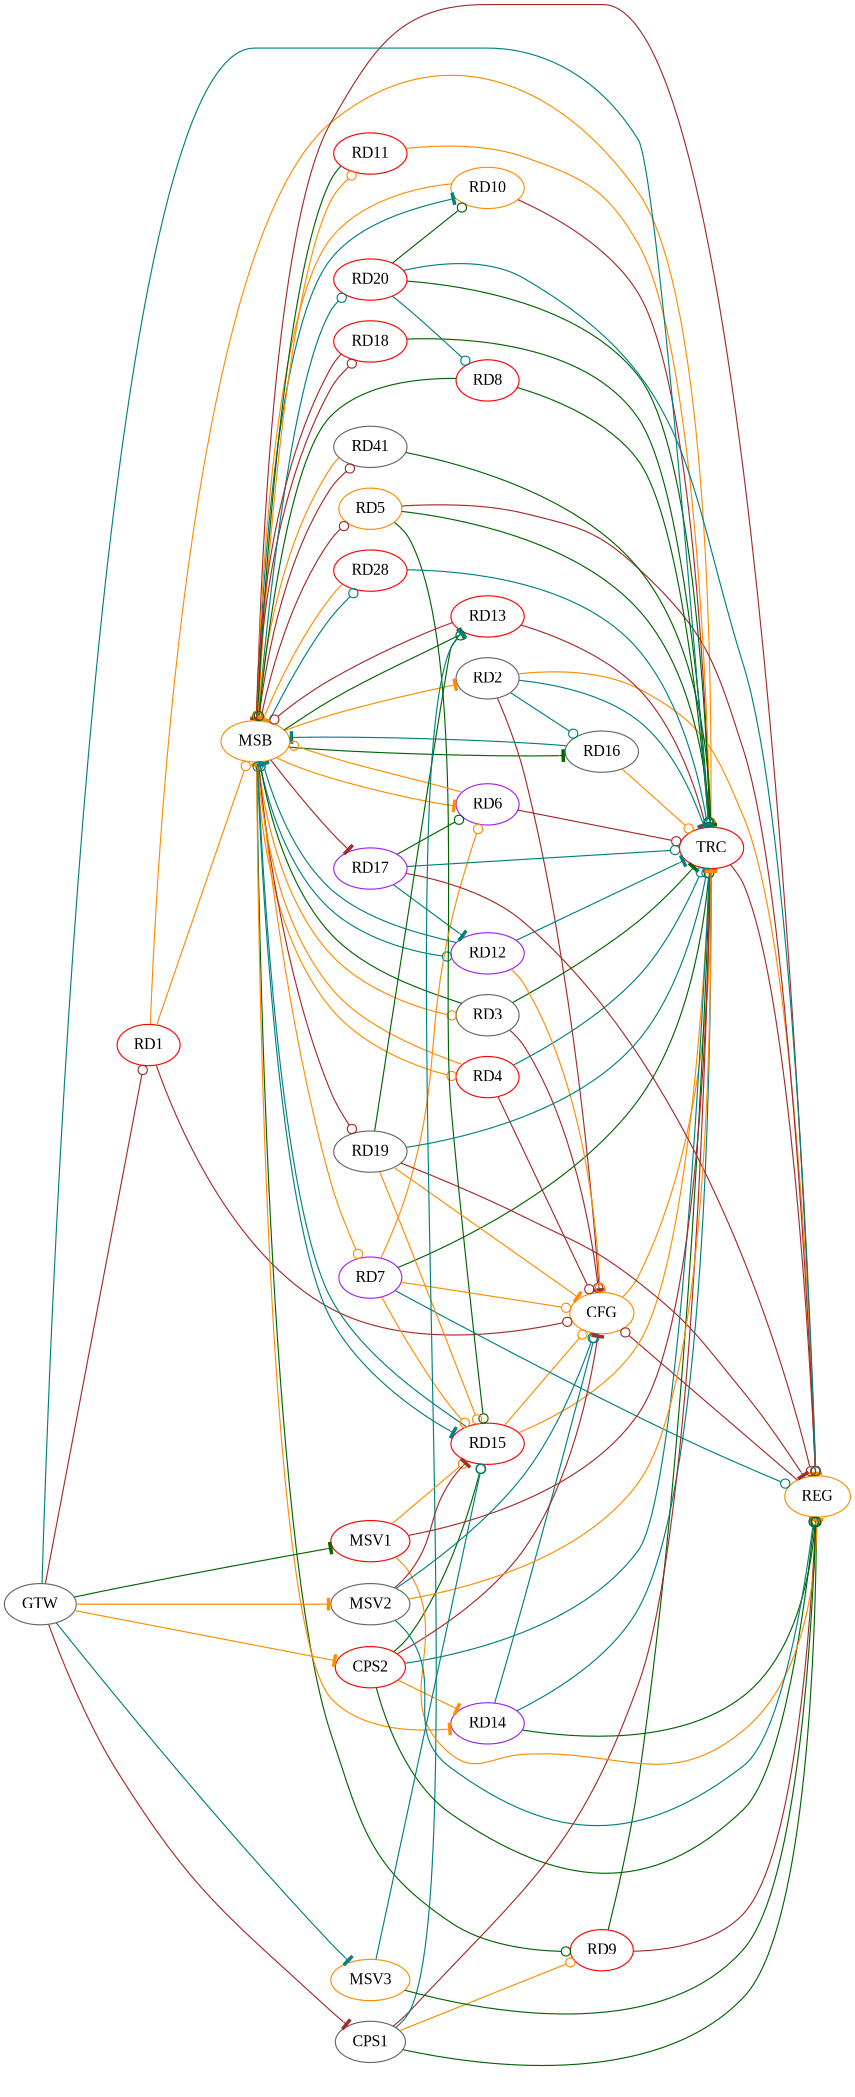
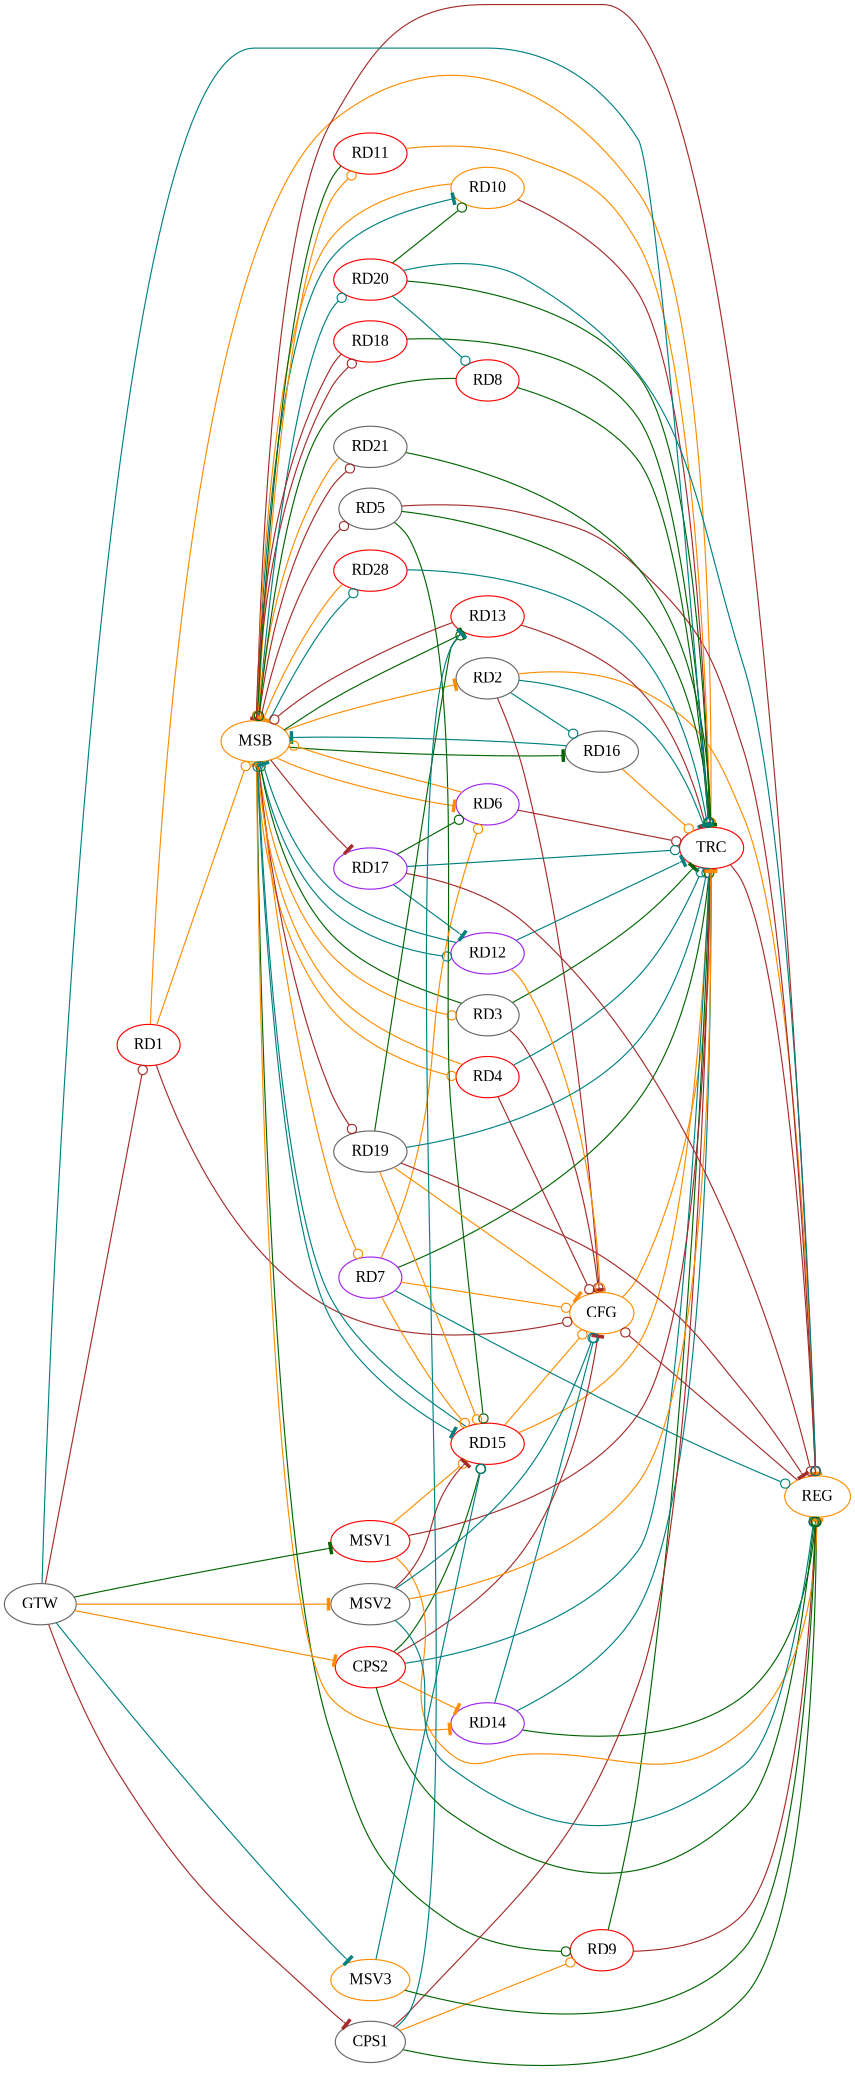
(370, 447) -> (370, 447)
(370, 509) -> (370, 509)
